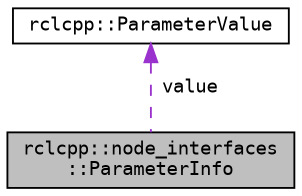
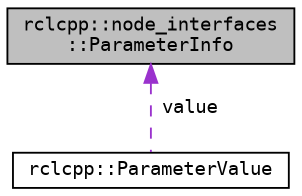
(151, 97) -> (151, 118)
